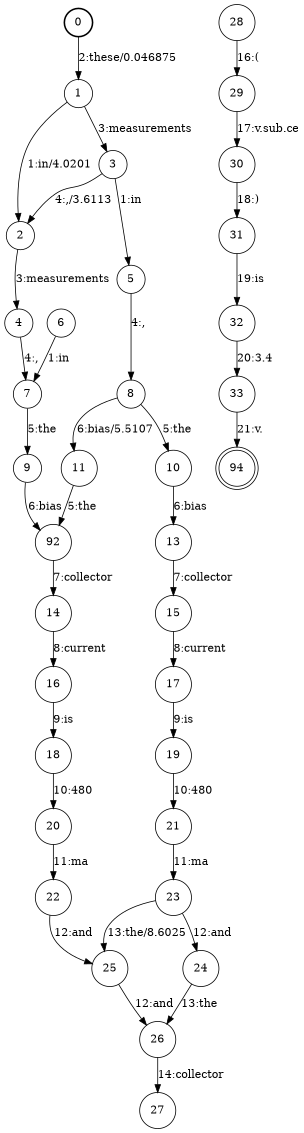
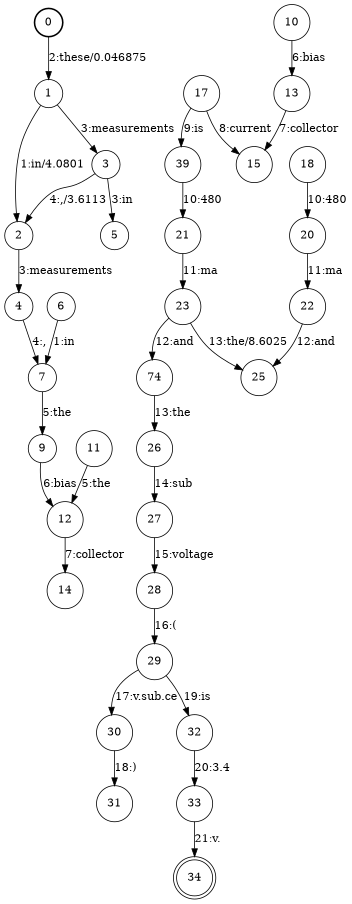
(60, 165) -> (53, 165)
(131, 200) -> (122, 200)
(237, 275) -> (177, 691)
(131, 394) -> none
(237, 468) -> (195, 878)
(53, 542) -> (65, 520)
none -> (155, 551)
(173, 645) -> (217, 132)
(53, 684) -> none
(173, 755) -> (183, 165)
(201, 968) -> (155, 378)
(130, 1002) -> none
(191, 1075) -> (174, 484)
